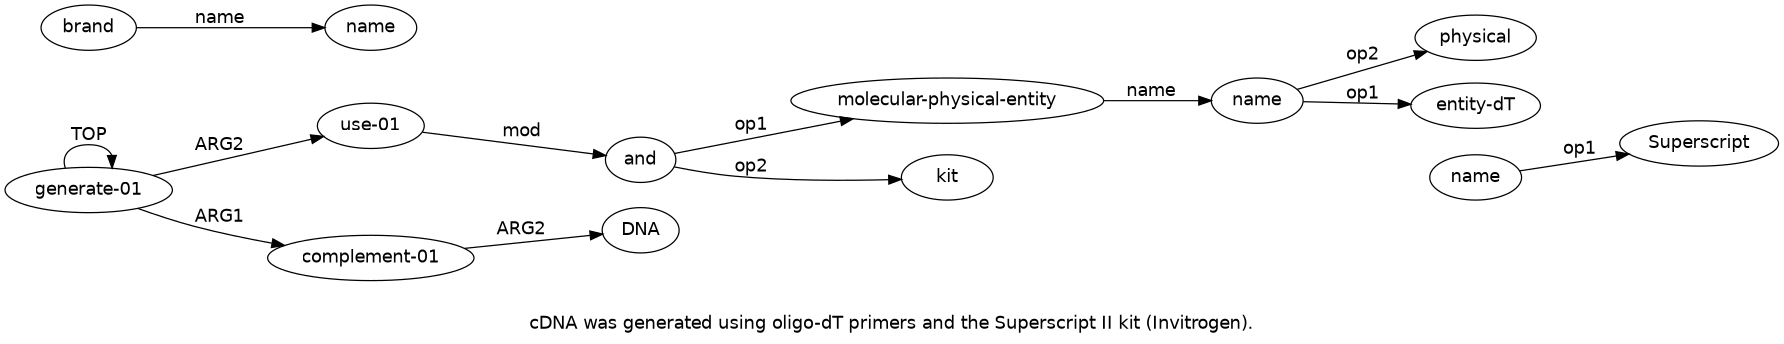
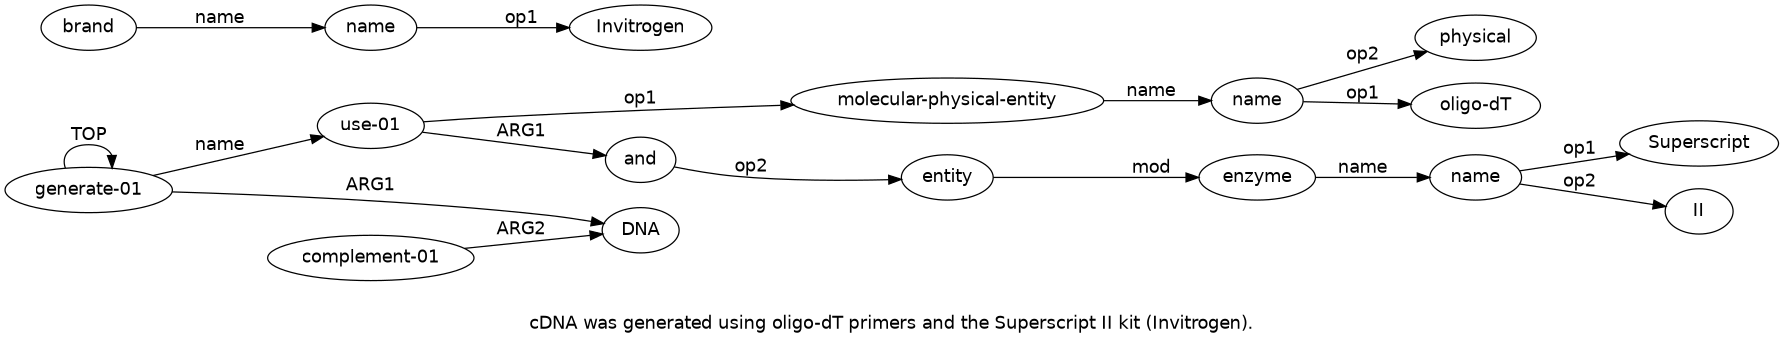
none -> (641, 28)
(1476, 106) -> (1476, 106)
(522, 131) -> (522, 131)
(757, 137) -> (602, 112)
(220, 145) -> (220, 145)
(947, 177) -> (947, 177)
none -> (1257, 177)
none -> (1699, 211)
(204, 229) -> (382, 201)
